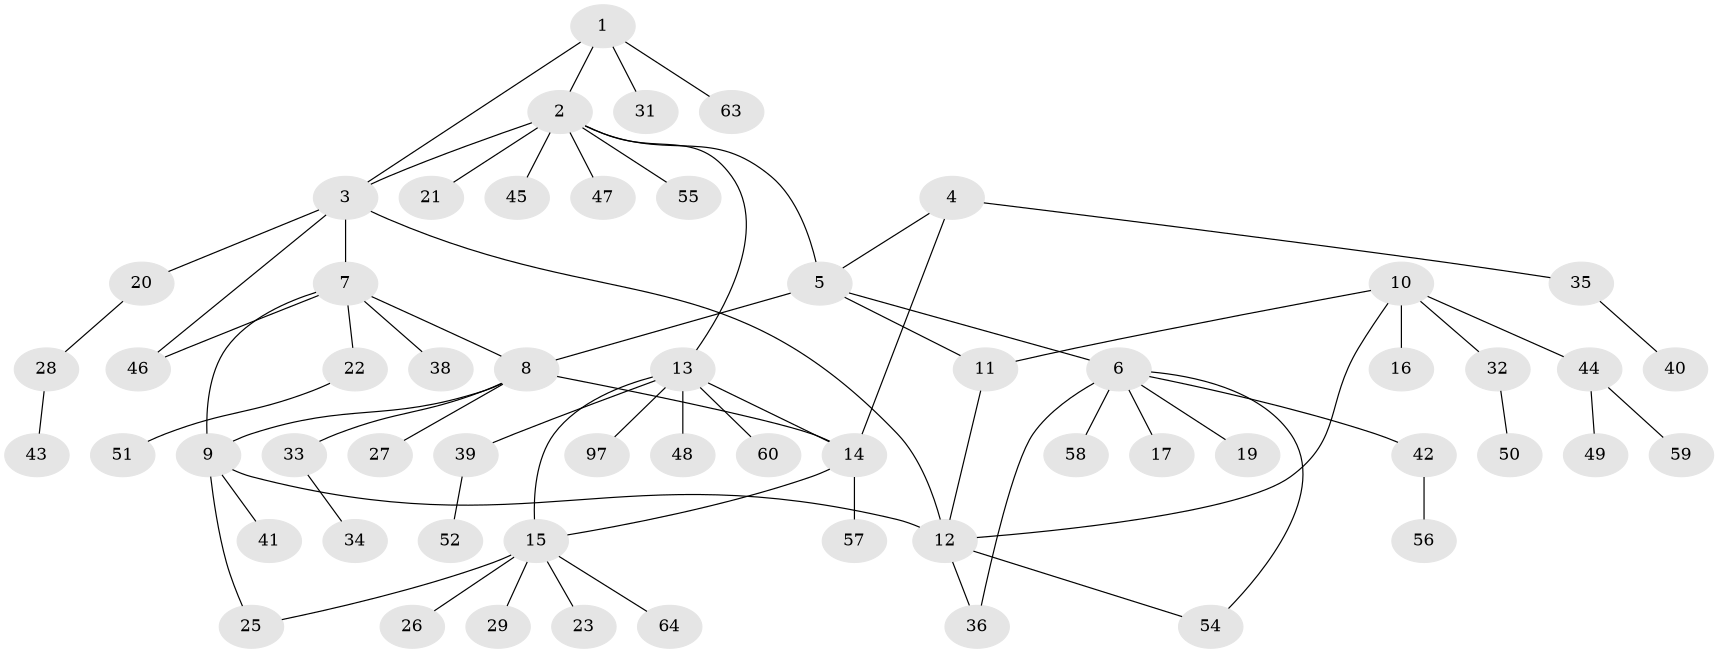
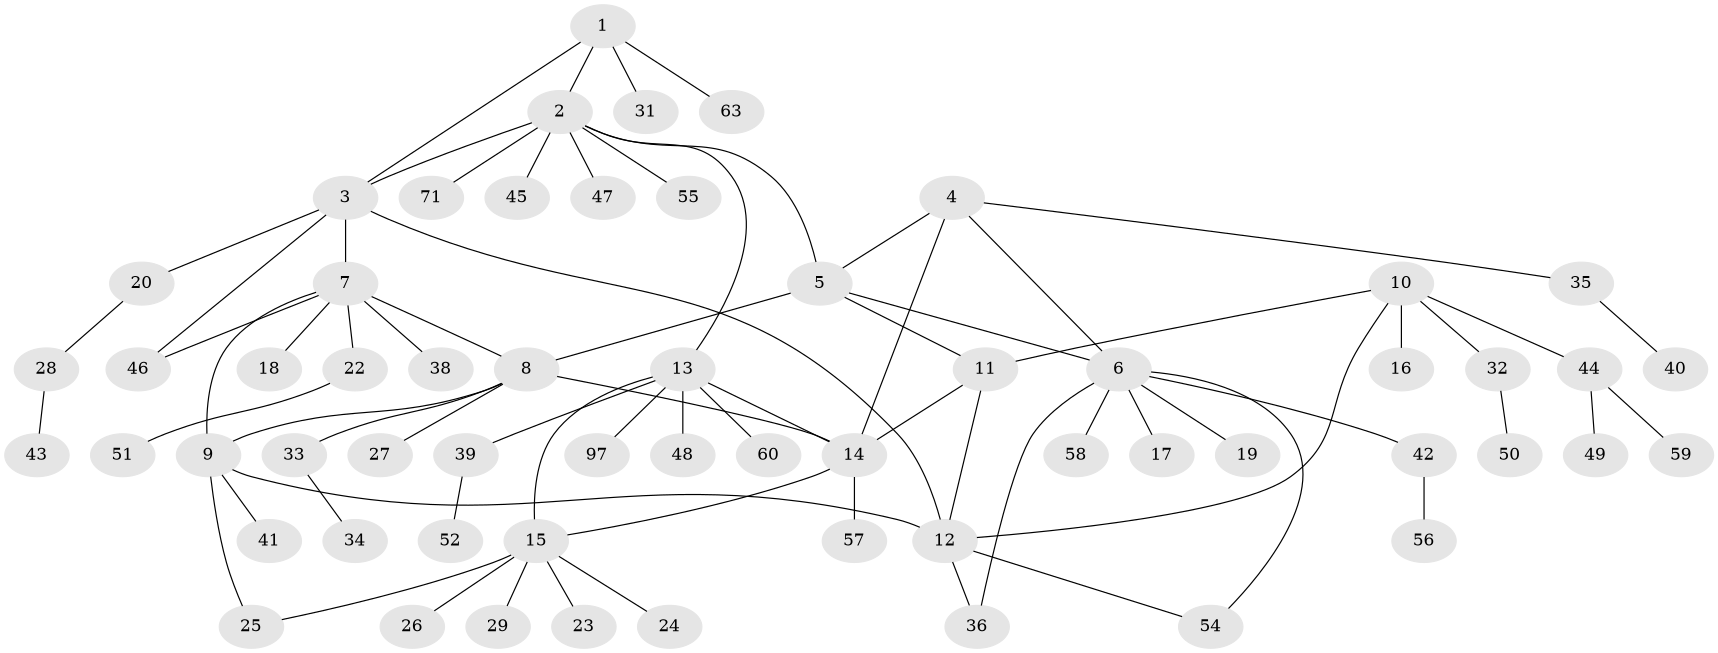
(431, 198) -> (431, 198)
none -> (1036, 284)
none -> (269, 369)
none -> (920, 412)
(670, 627) -> (670, 627)
